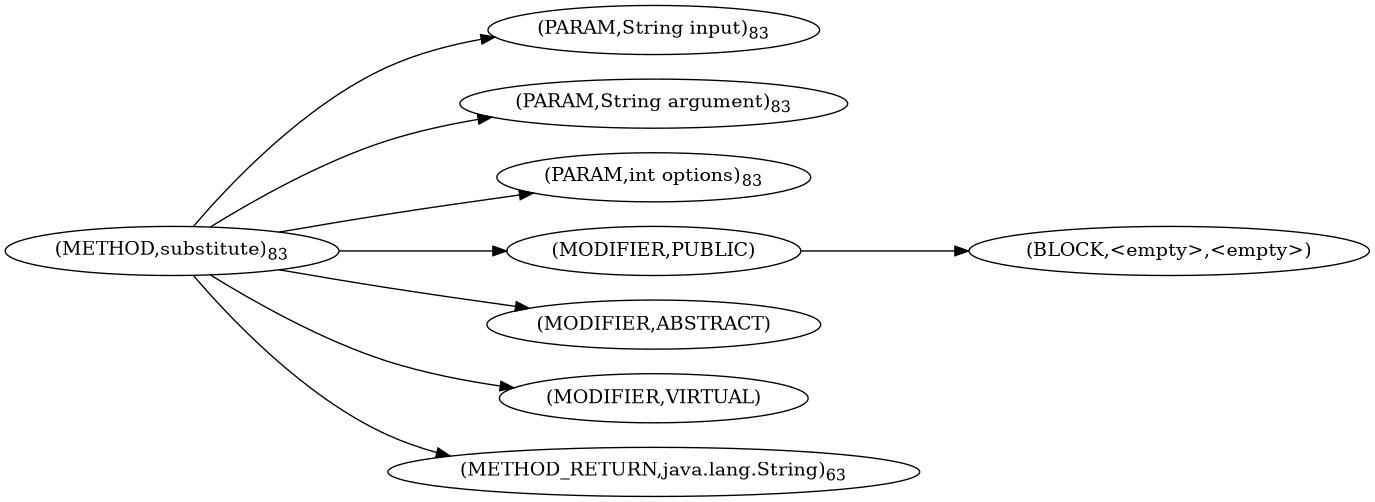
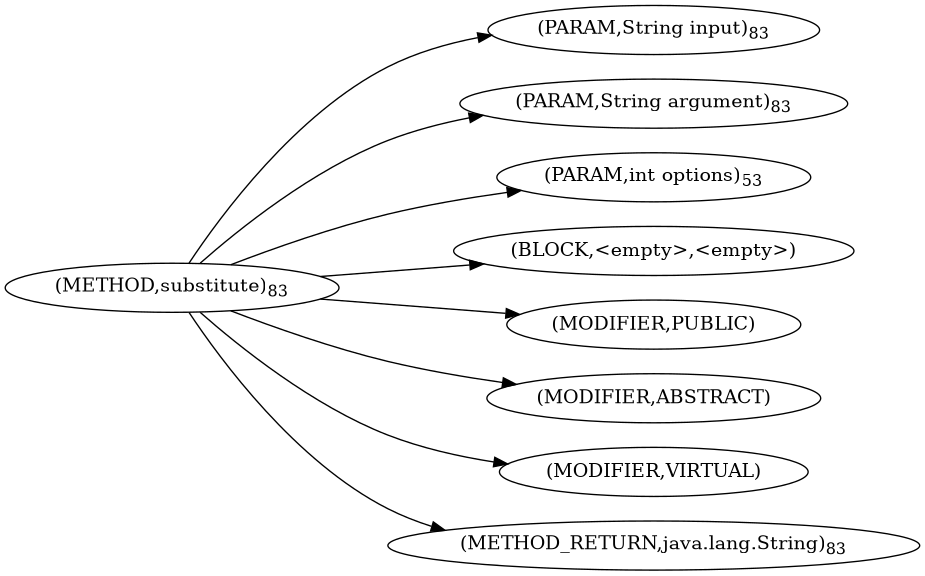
(753, 175) -> (753, 175)
(878, 251) -> (395, 271)
(837, 470) -> (837, 544)
